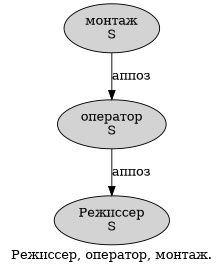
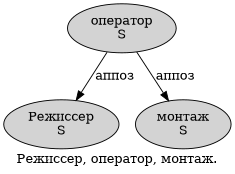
(112, 72) -> (150, 72)
